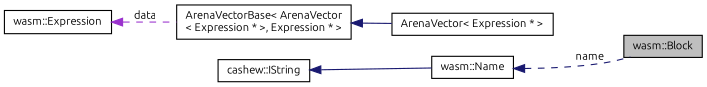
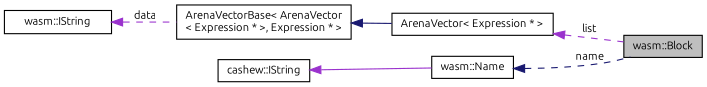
(58, 22) -> (58, 22)
none -> (594, 38)
(376, 69) -> (376, 69)
